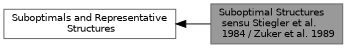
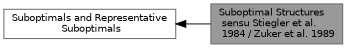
(90, 24) -> (90, 24)
